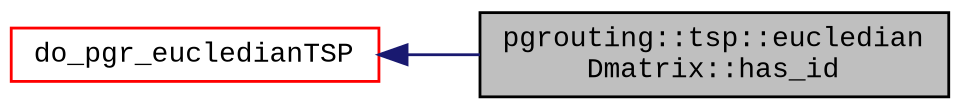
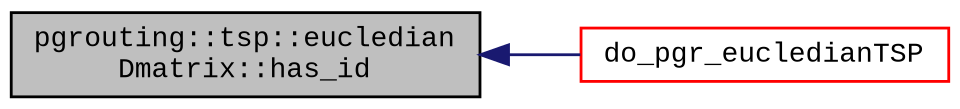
(444, 55) -> (545, 55)
